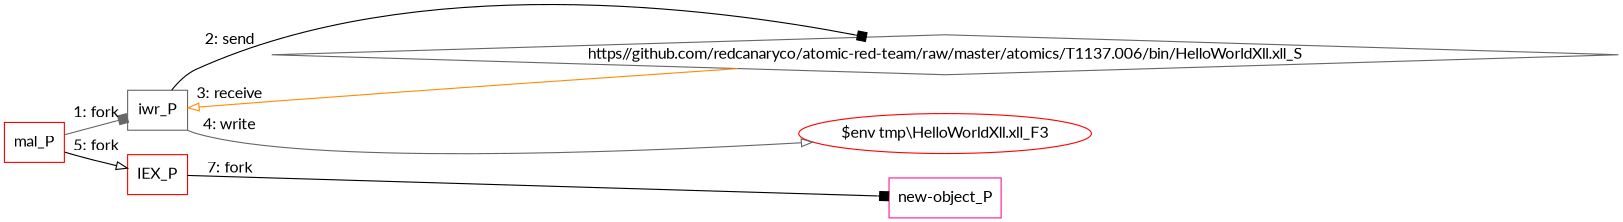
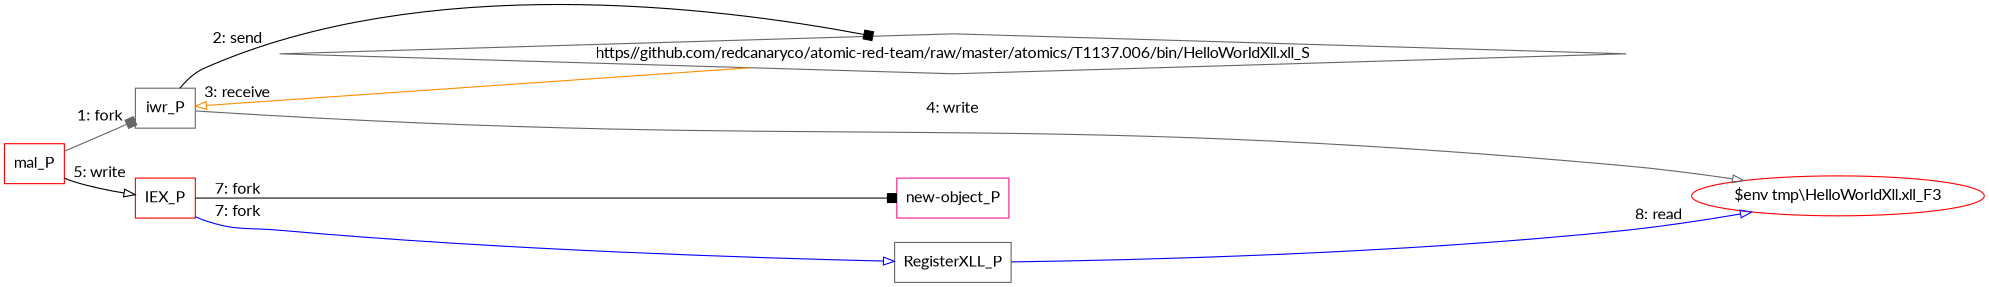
(96, 146) -> (100, 173)
none -> (953, 262)
